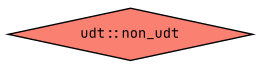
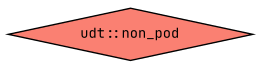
(130, 34) -> (130, 34)
